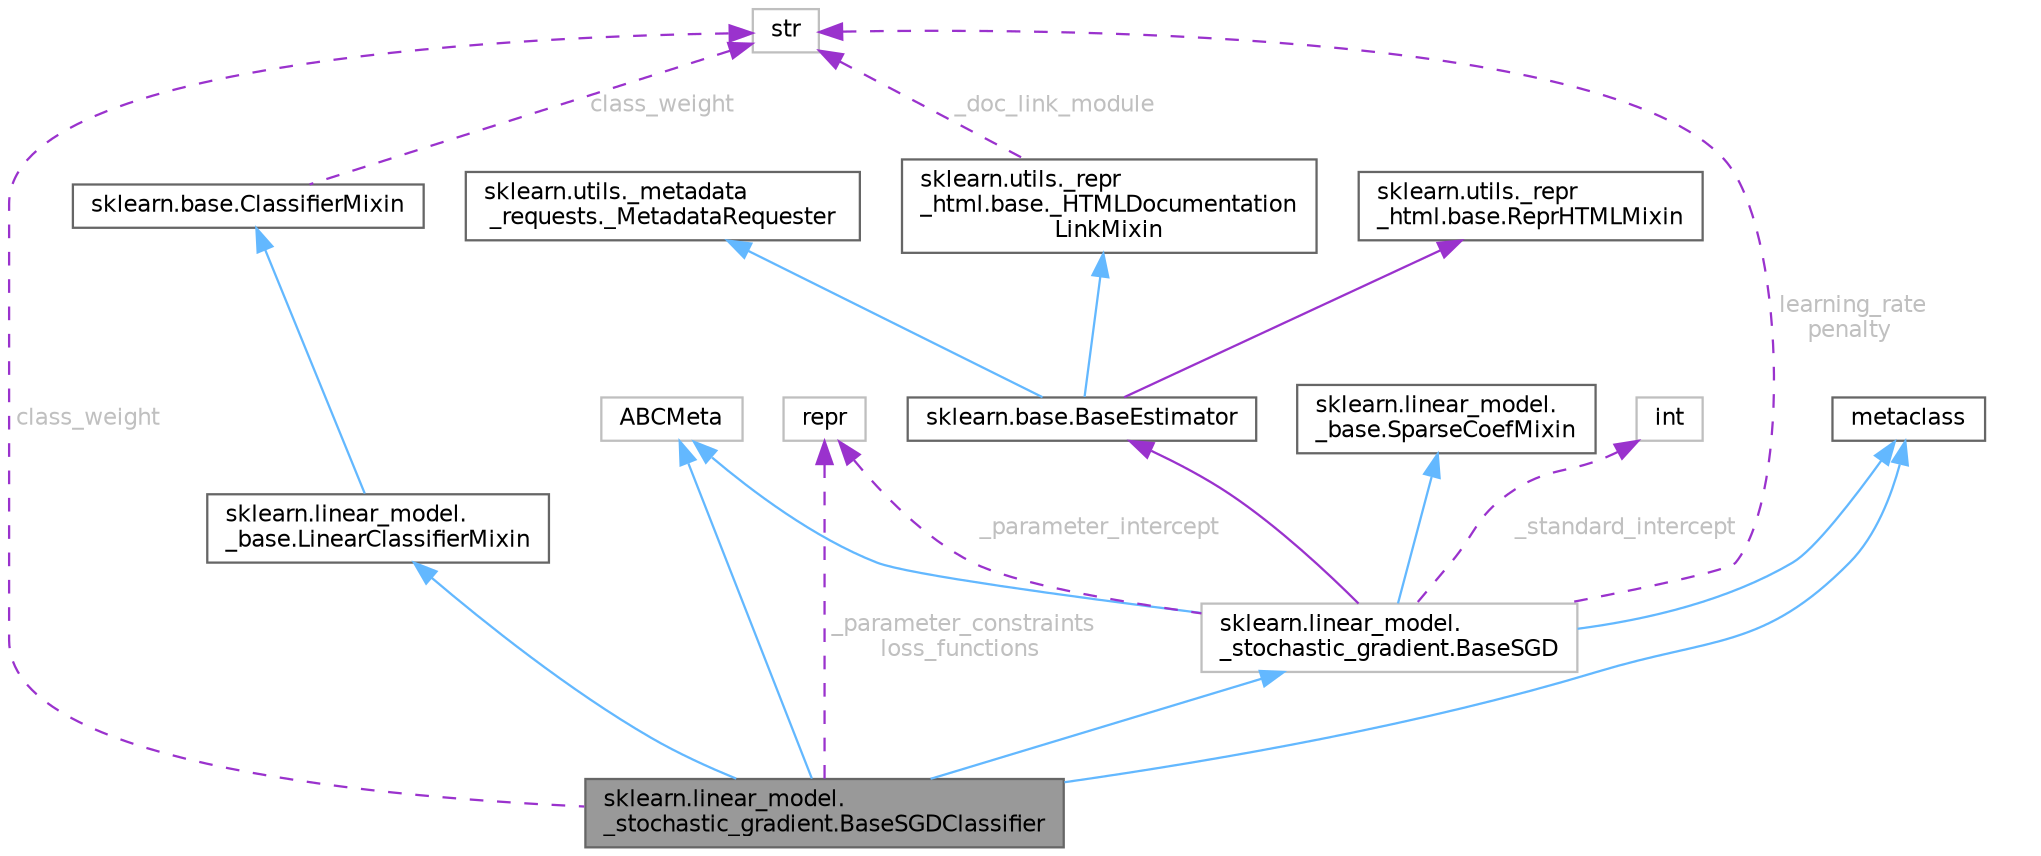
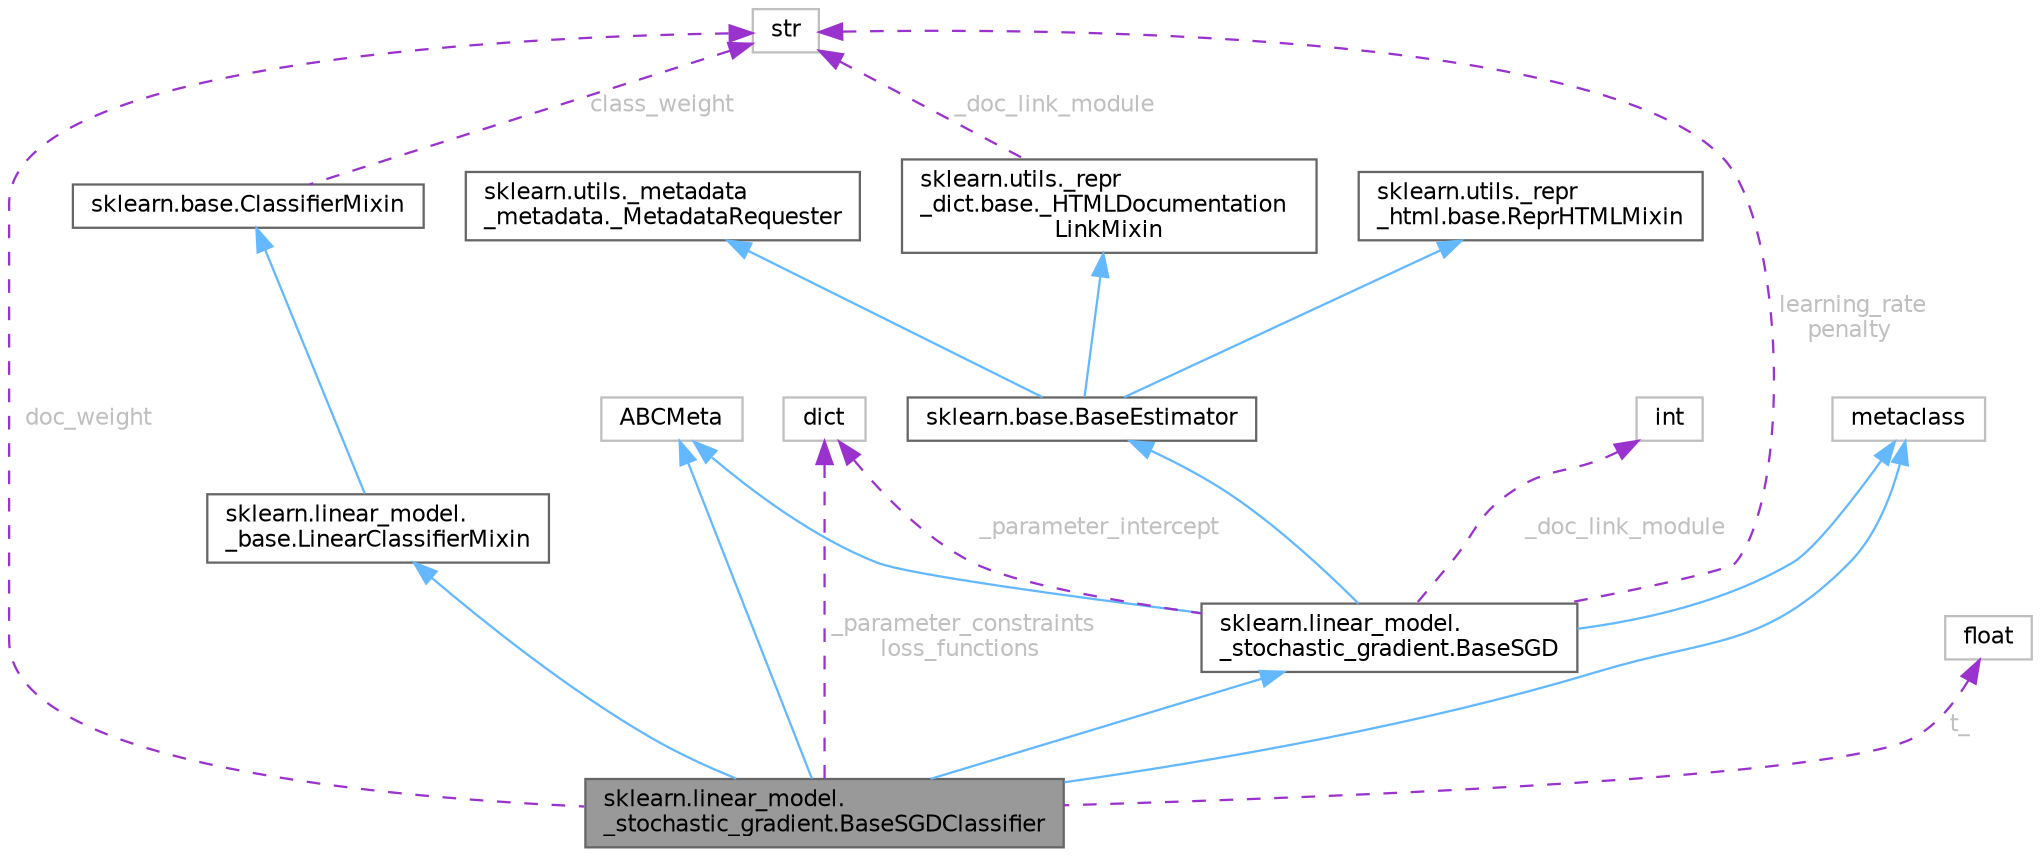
(663, 206) -> (663, 206)
(1109, 206) -> (1109, 206)
(1282, 324) -> (1282, 324)
(85, 419) -> (85, 419)
(825, 419) -> (825, 419)
(1446, 419) -> none
(1909, 419) -> (1909, 419)
(1262, 517) -> (1262, 517)
(1622, 528) -> (1622, 528)
(1389, 638) -> (1389, 638)
none -> (1988, 638)
